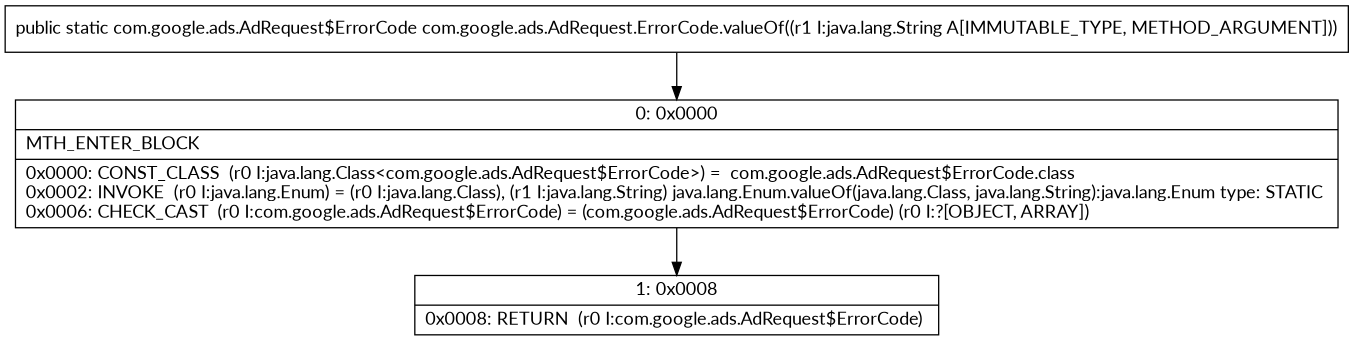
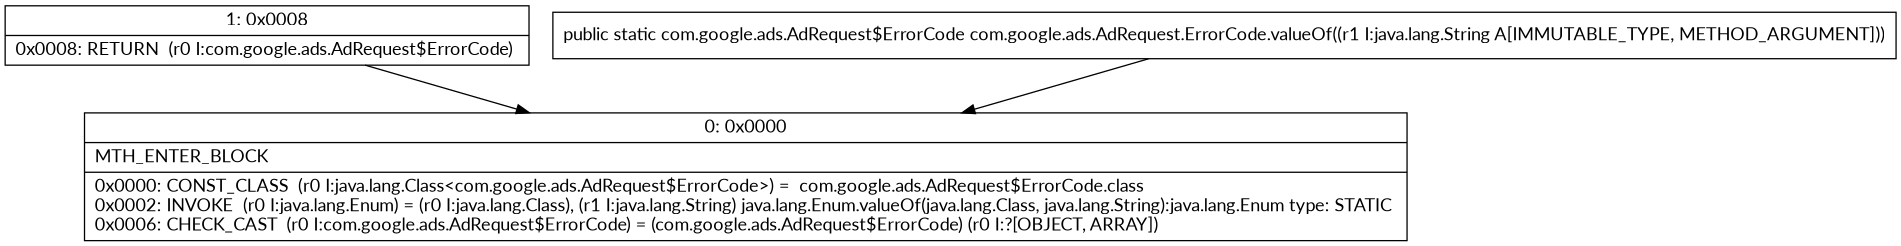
(677, 245) -> (441, 87)
